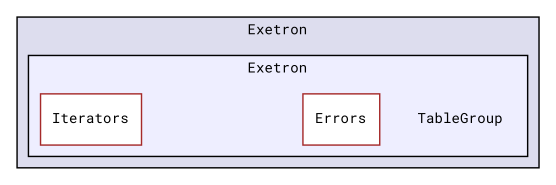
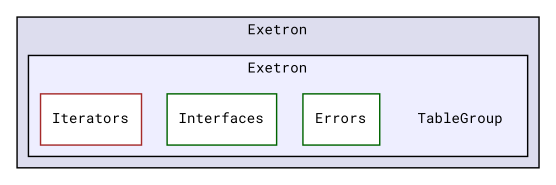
none -> (222, 119)
(341, 119) -> (341, 119)
